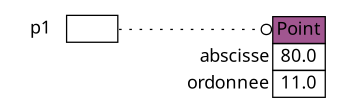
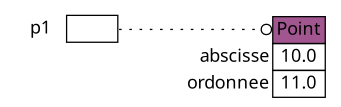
(299, 56) -> (299, 56)
